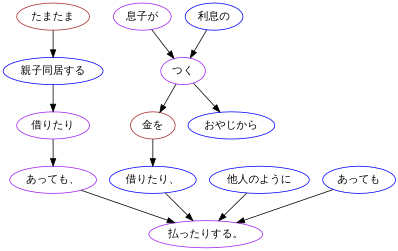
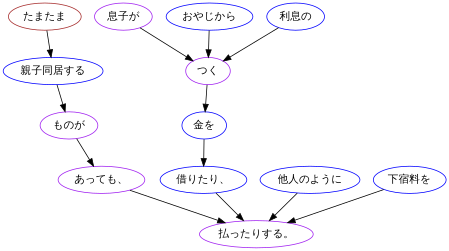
(204, 95) -> (209, 40)
(53, 125) -> (69, 125)
(153, 125) -> (204, 125)
(359, 180) -> (410, 180)
